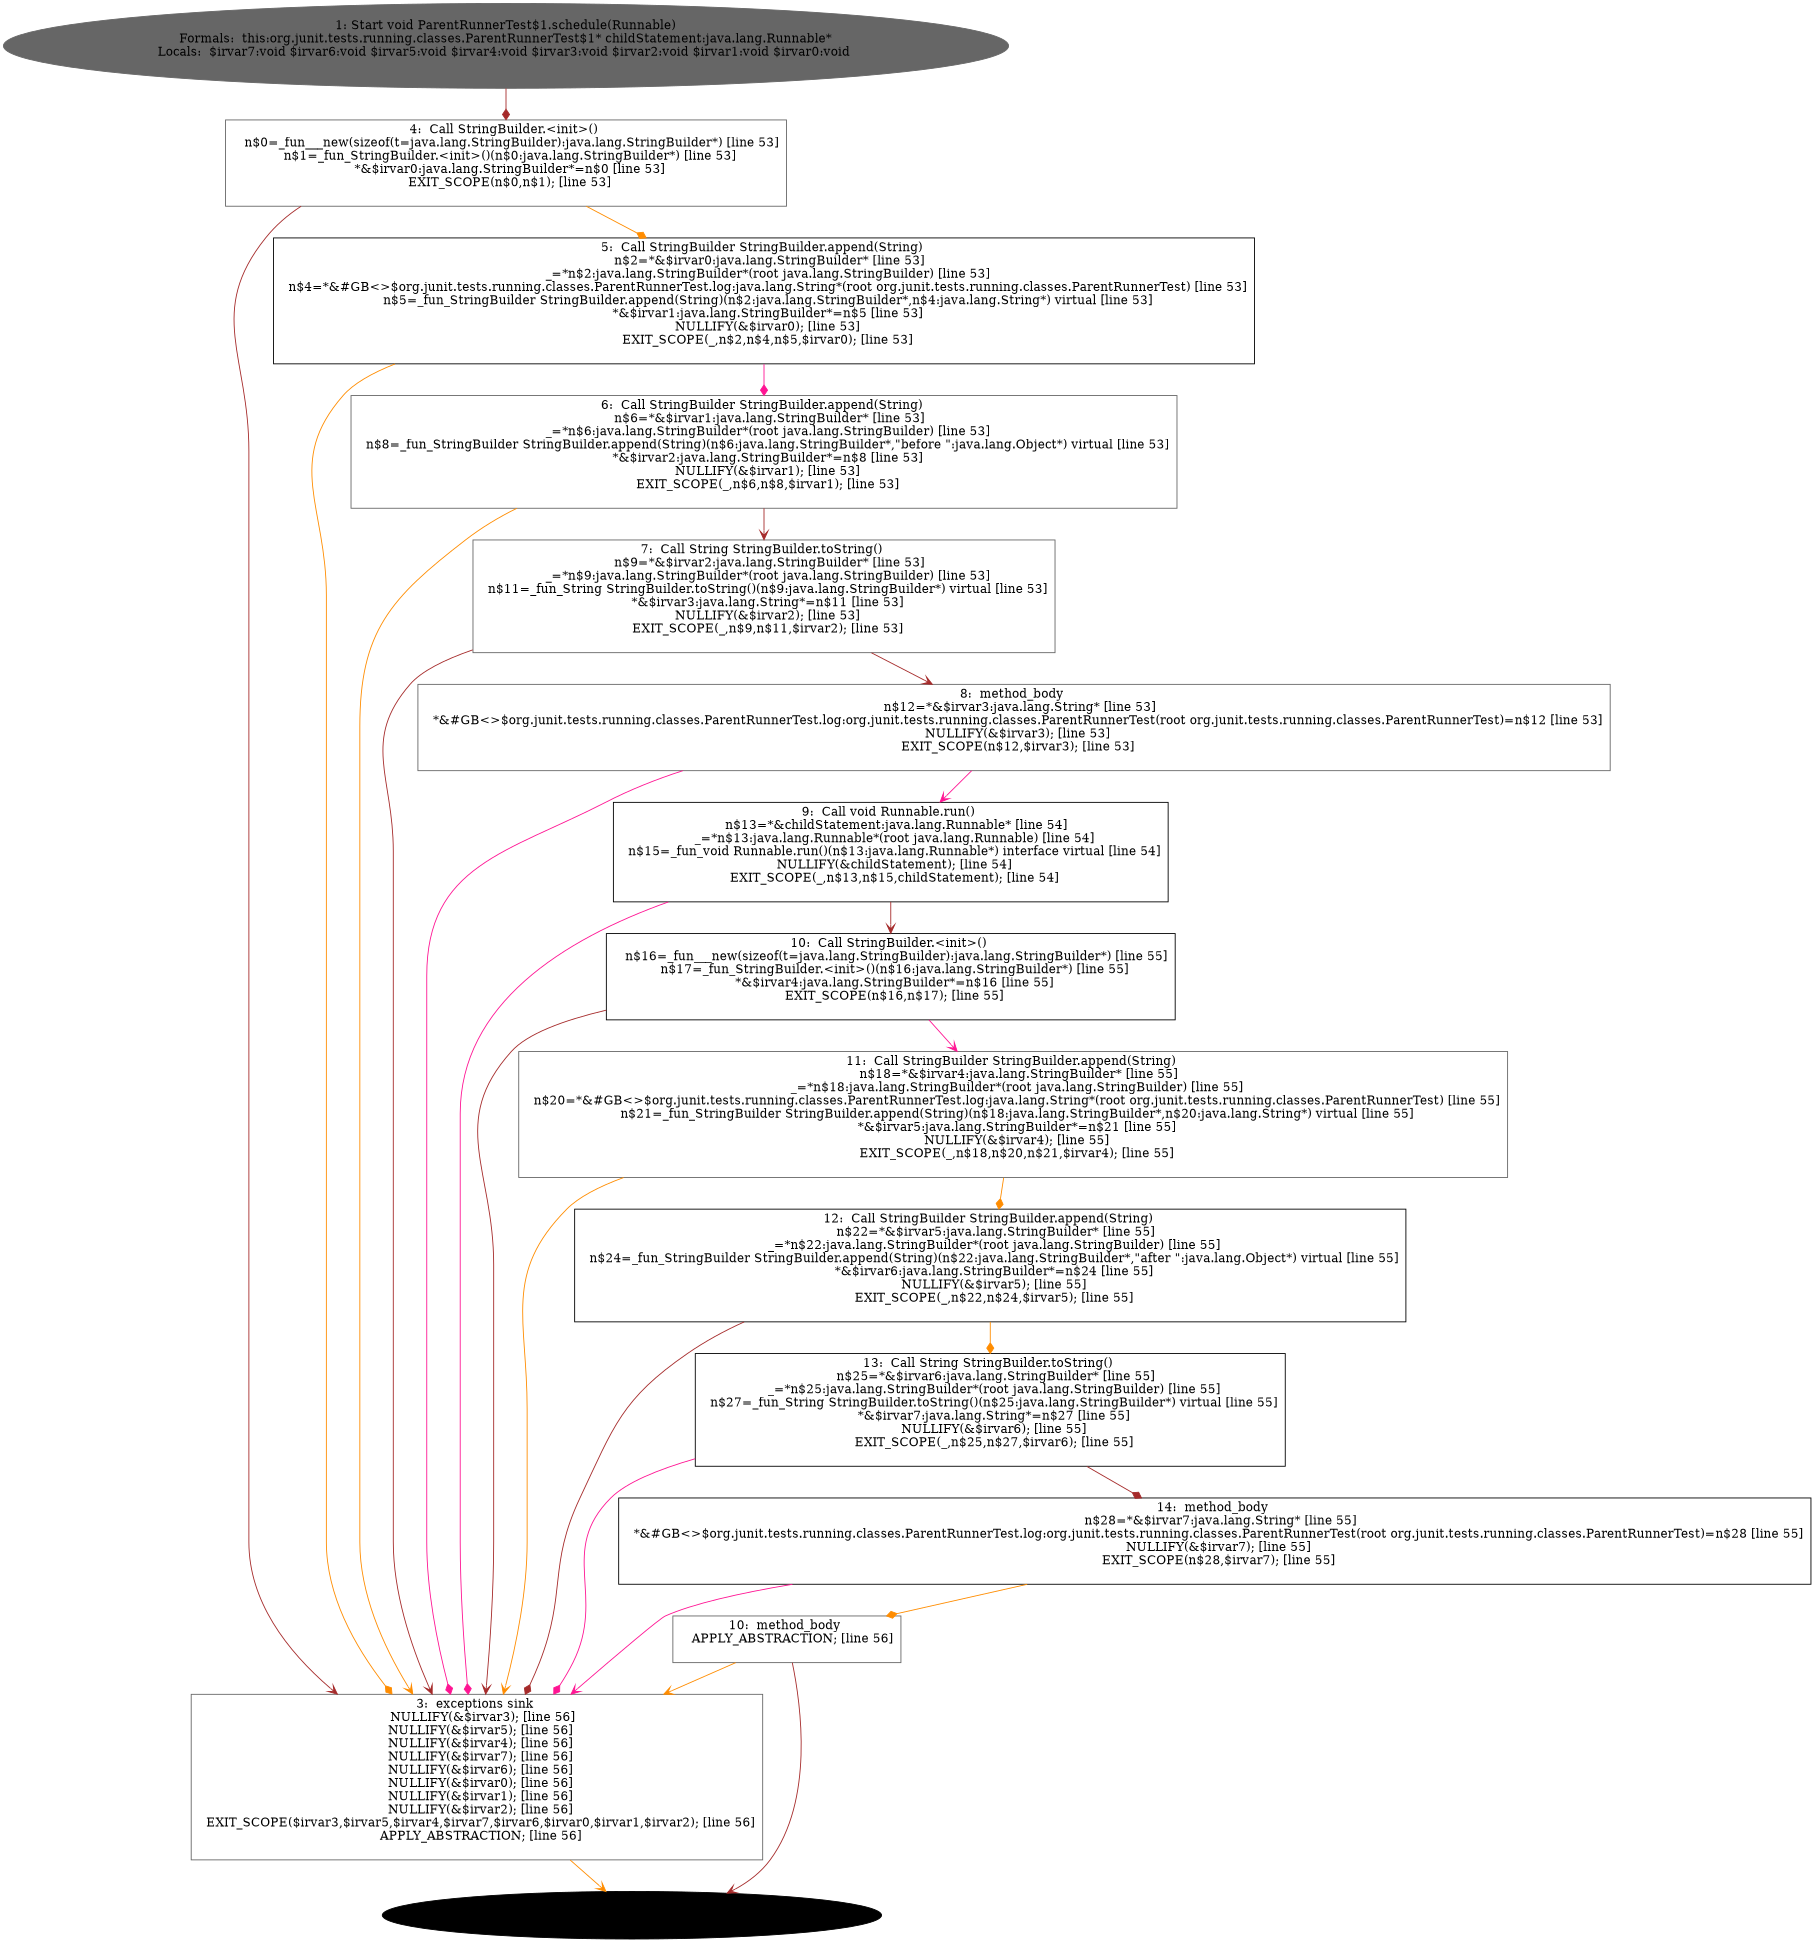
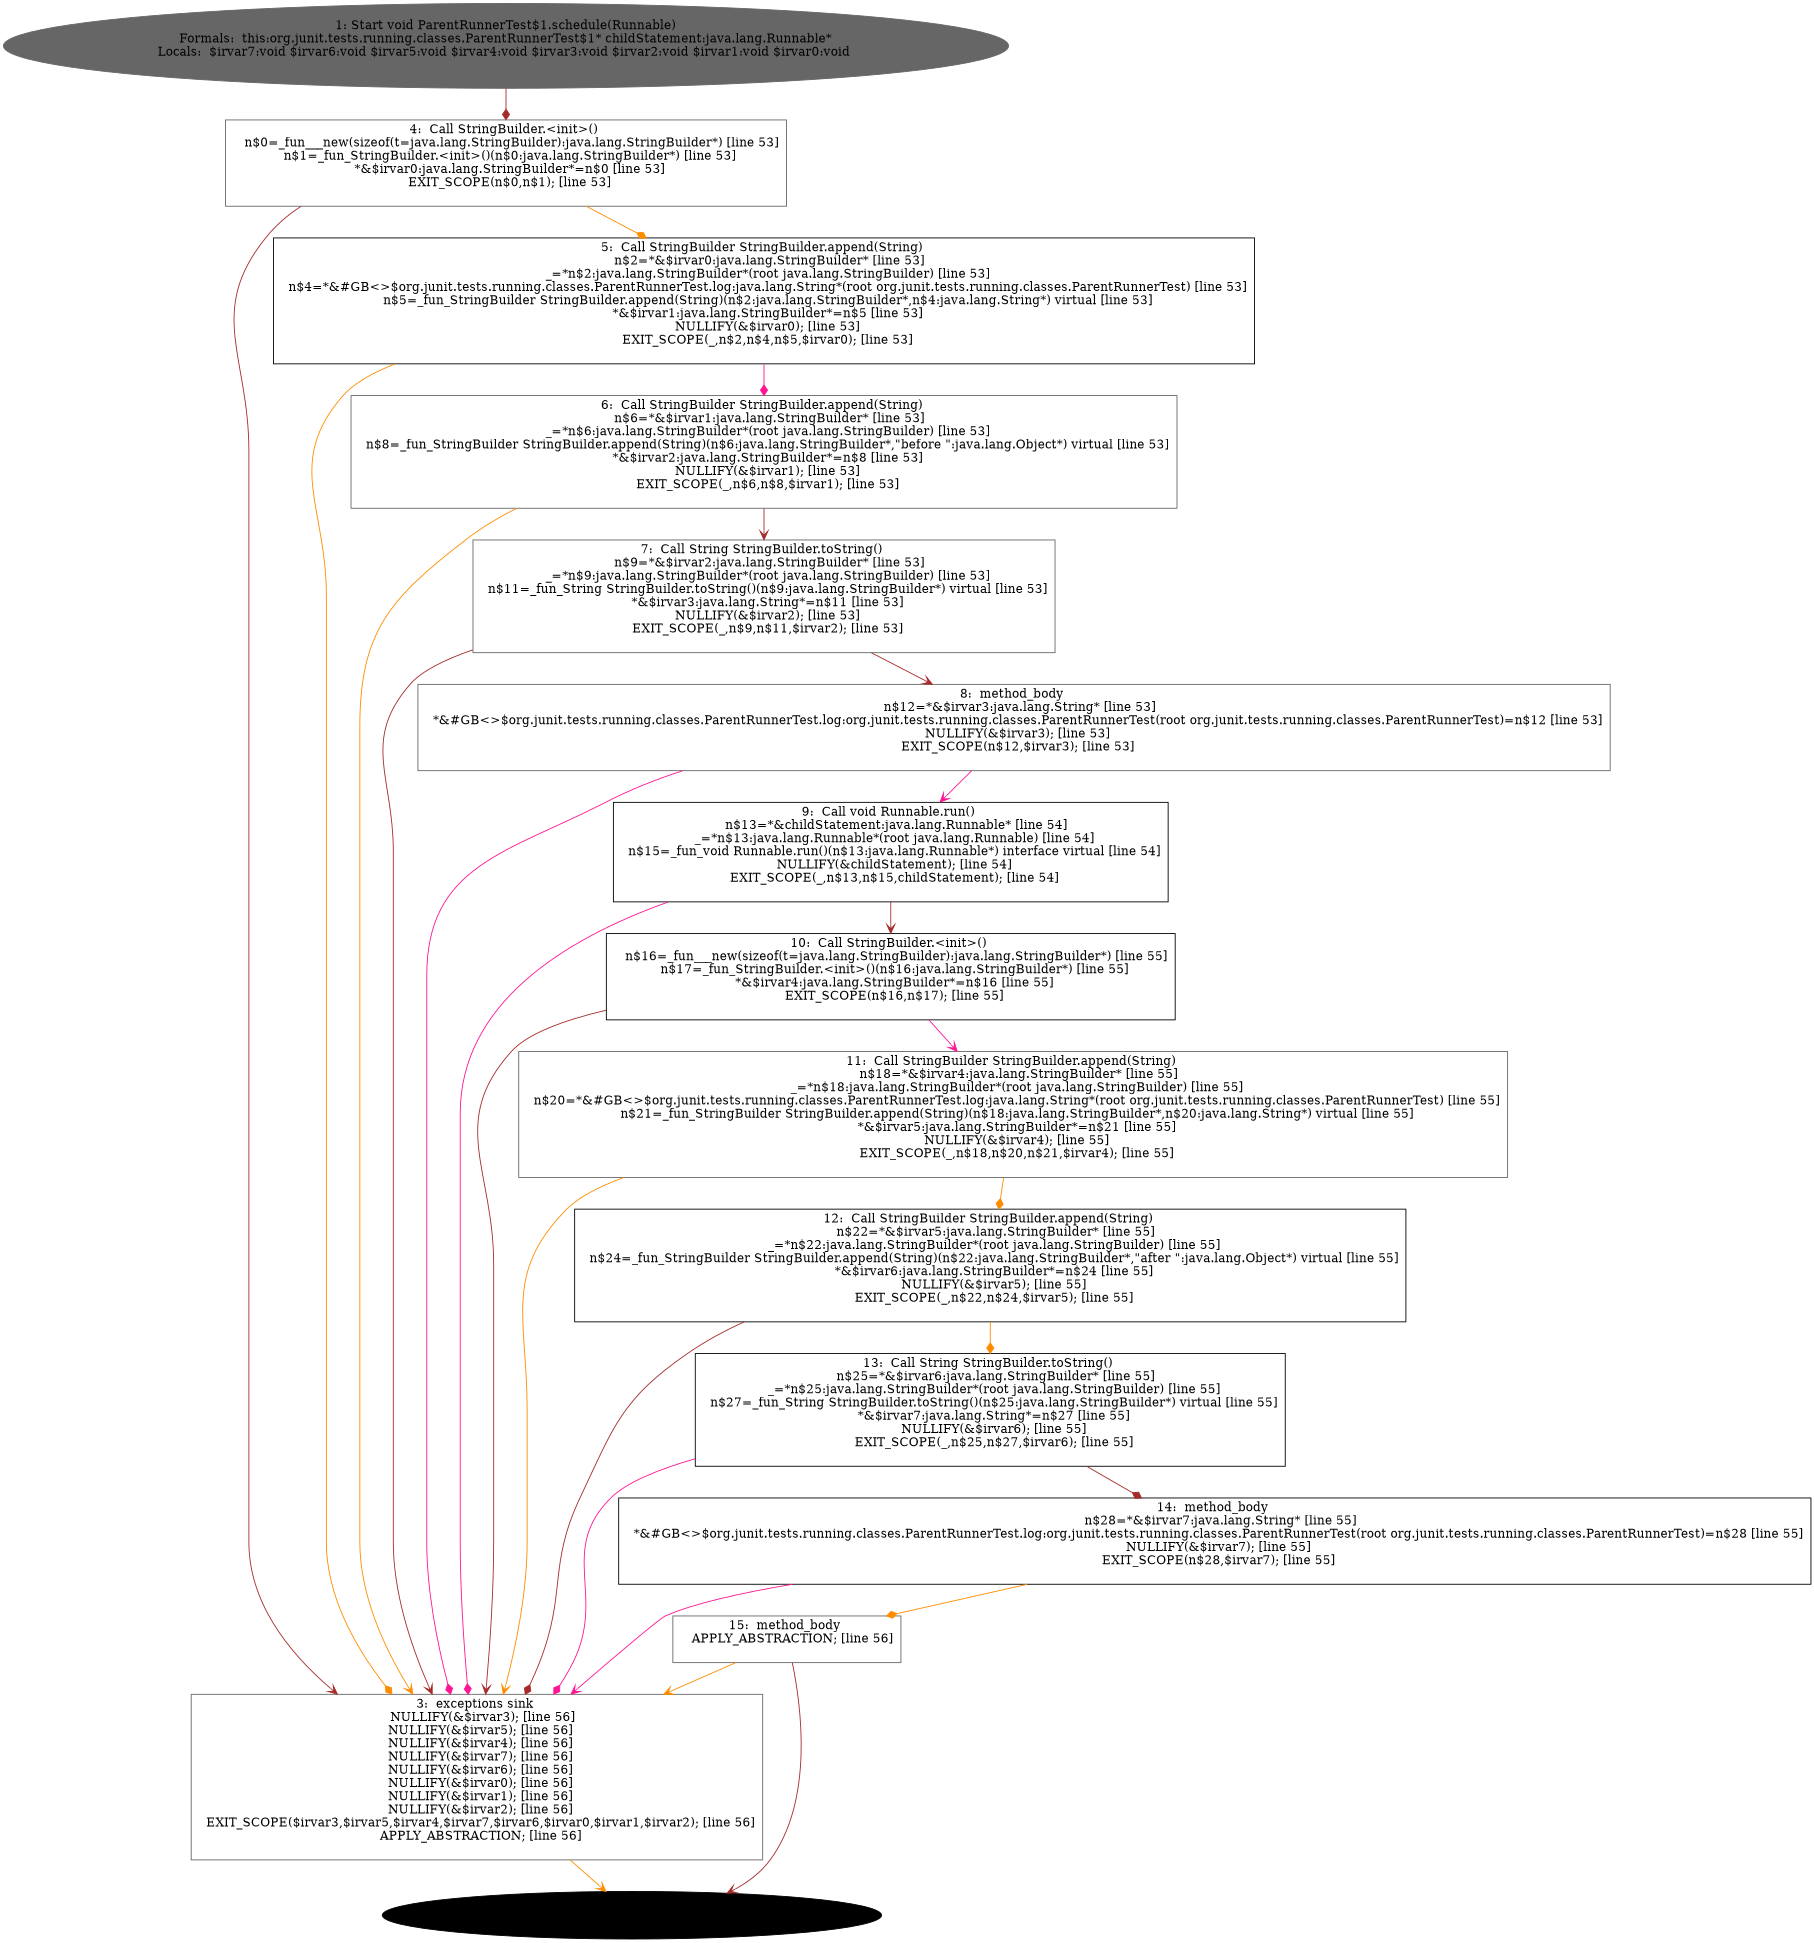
(787, 1639) -> (787, 1639)
